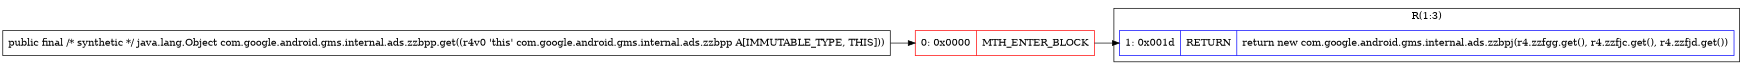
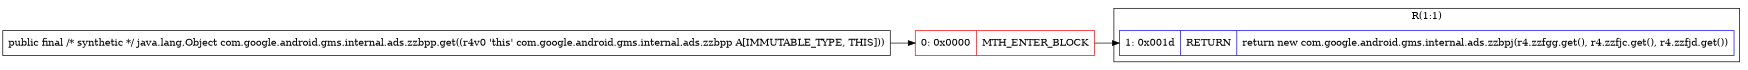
(1427, 16) -> (1427, 16)
